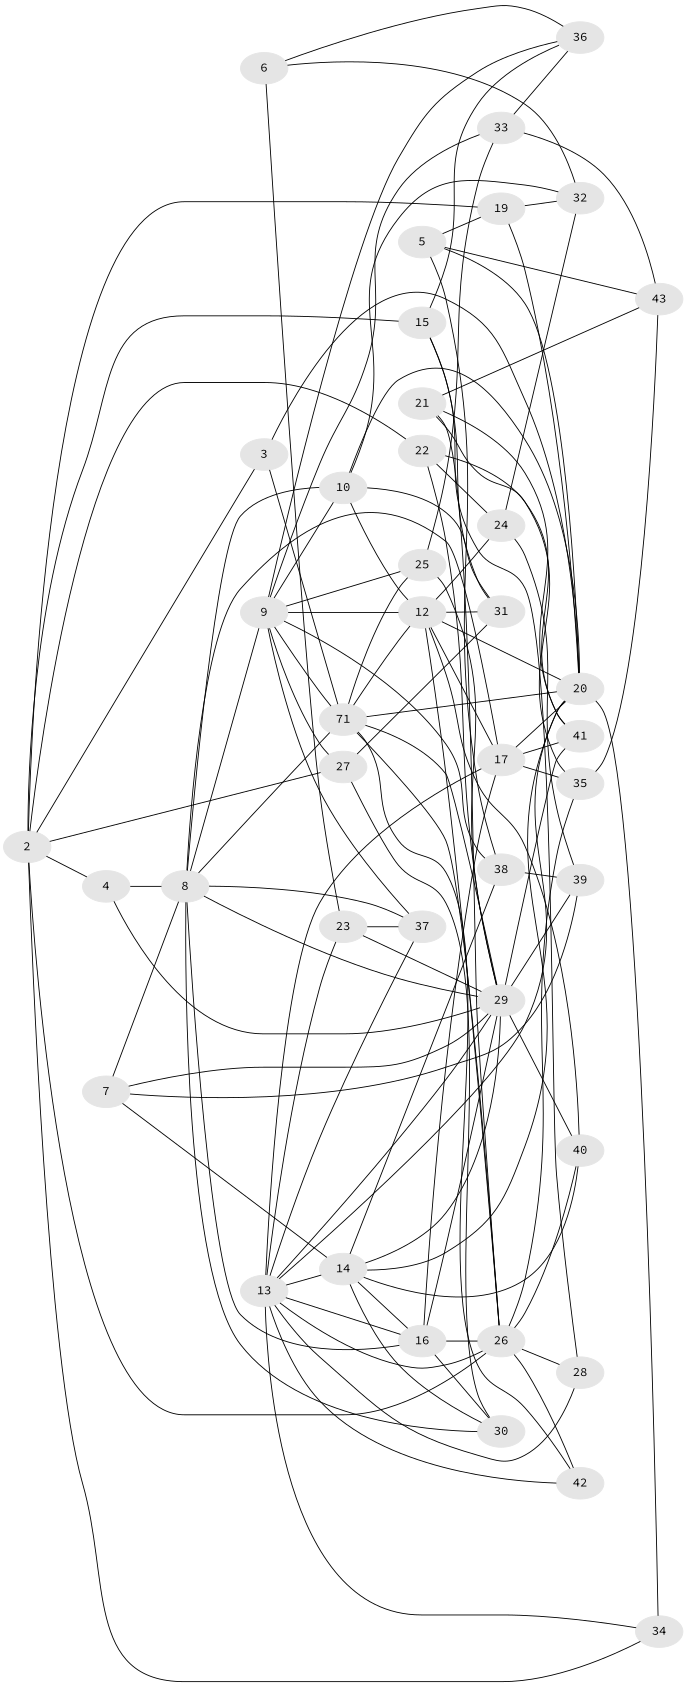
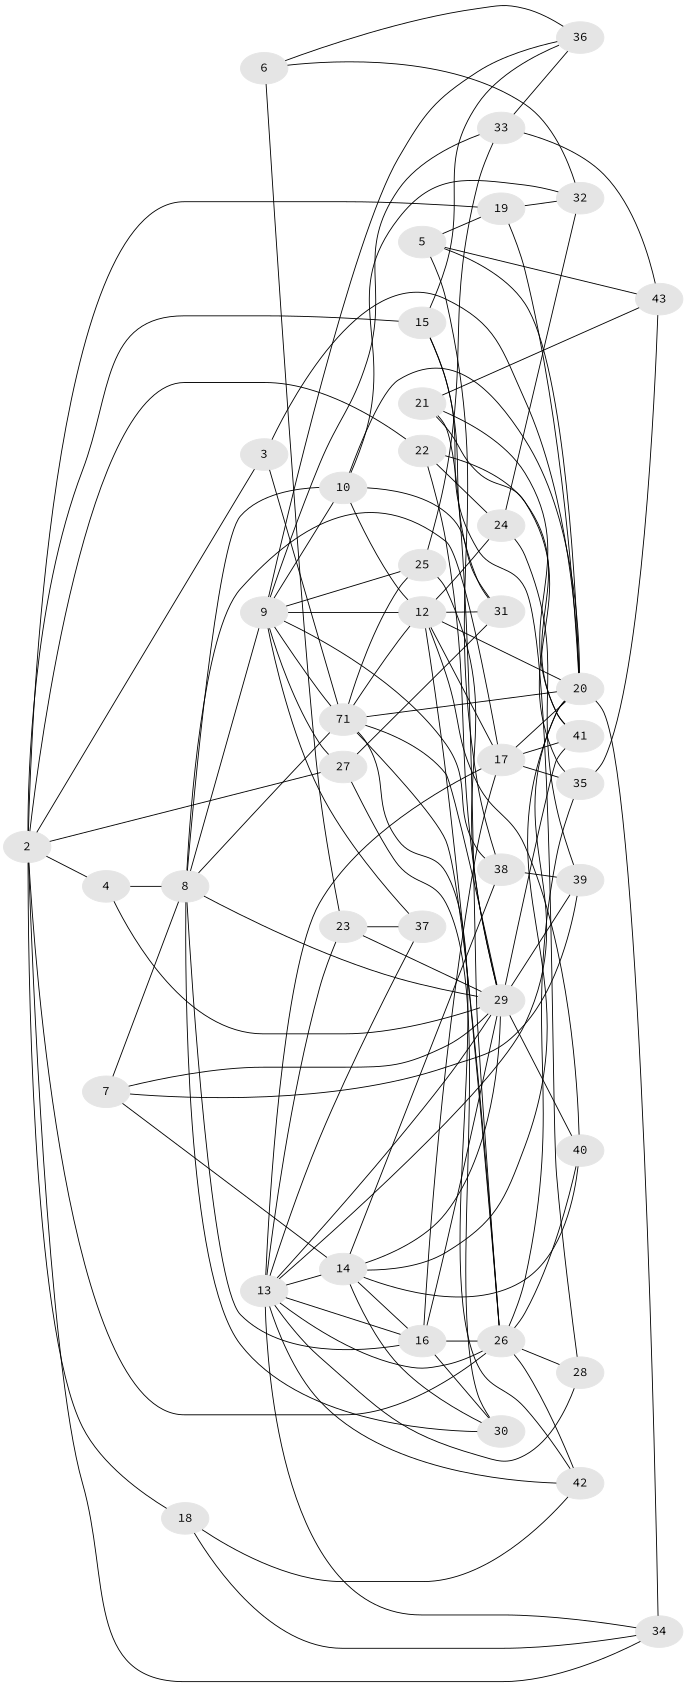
(308, 892) -> none
none -> (185, 1518)
